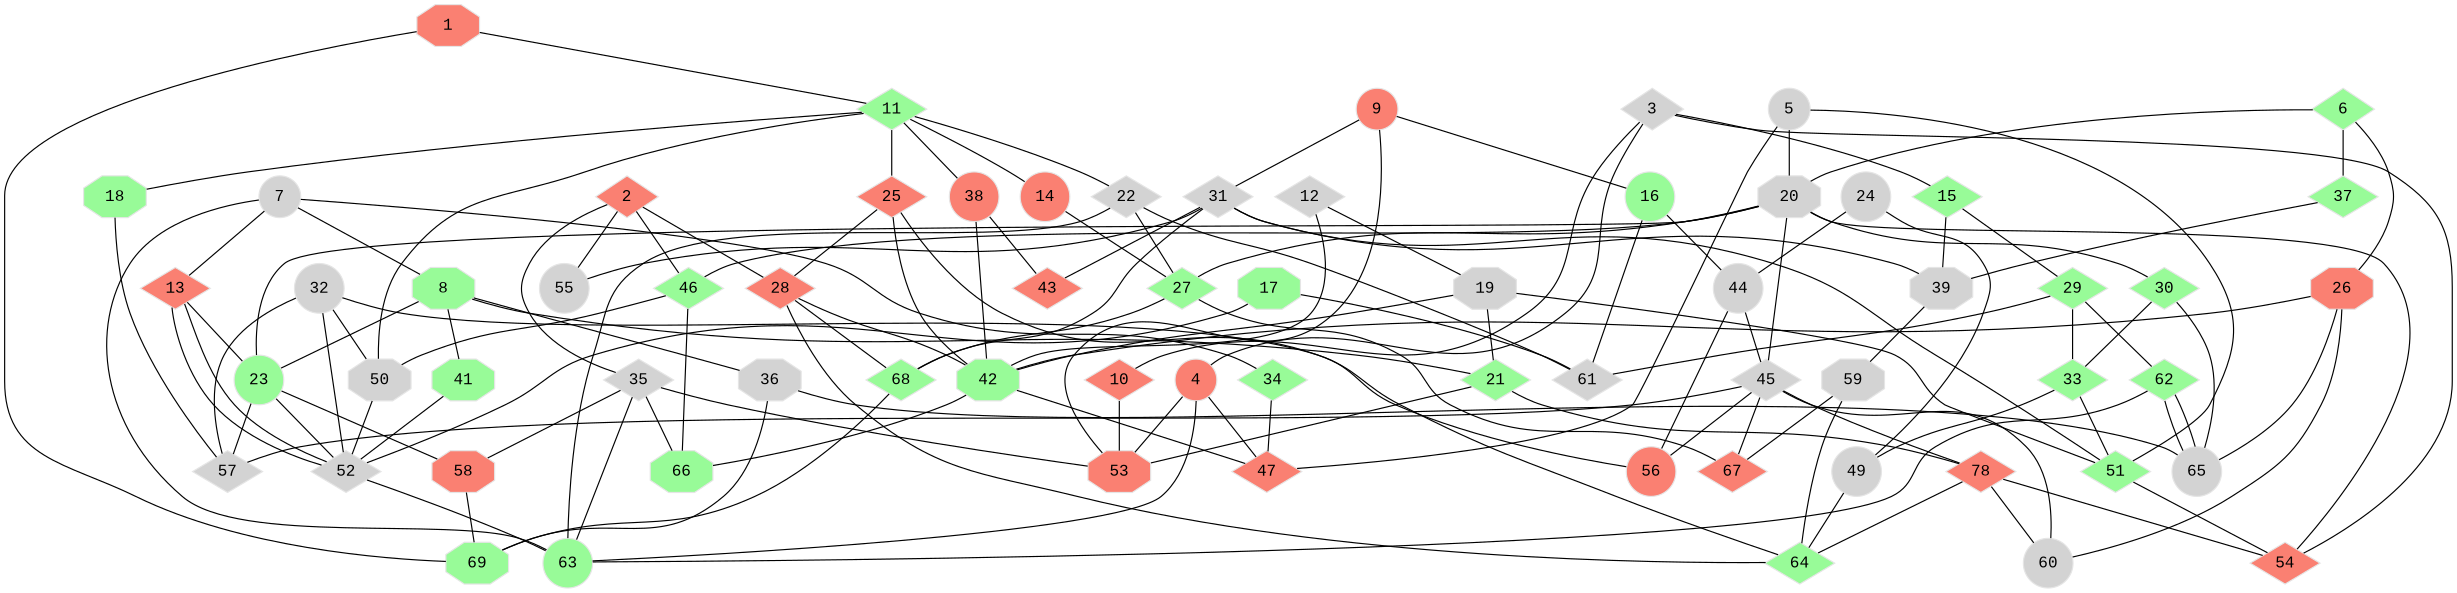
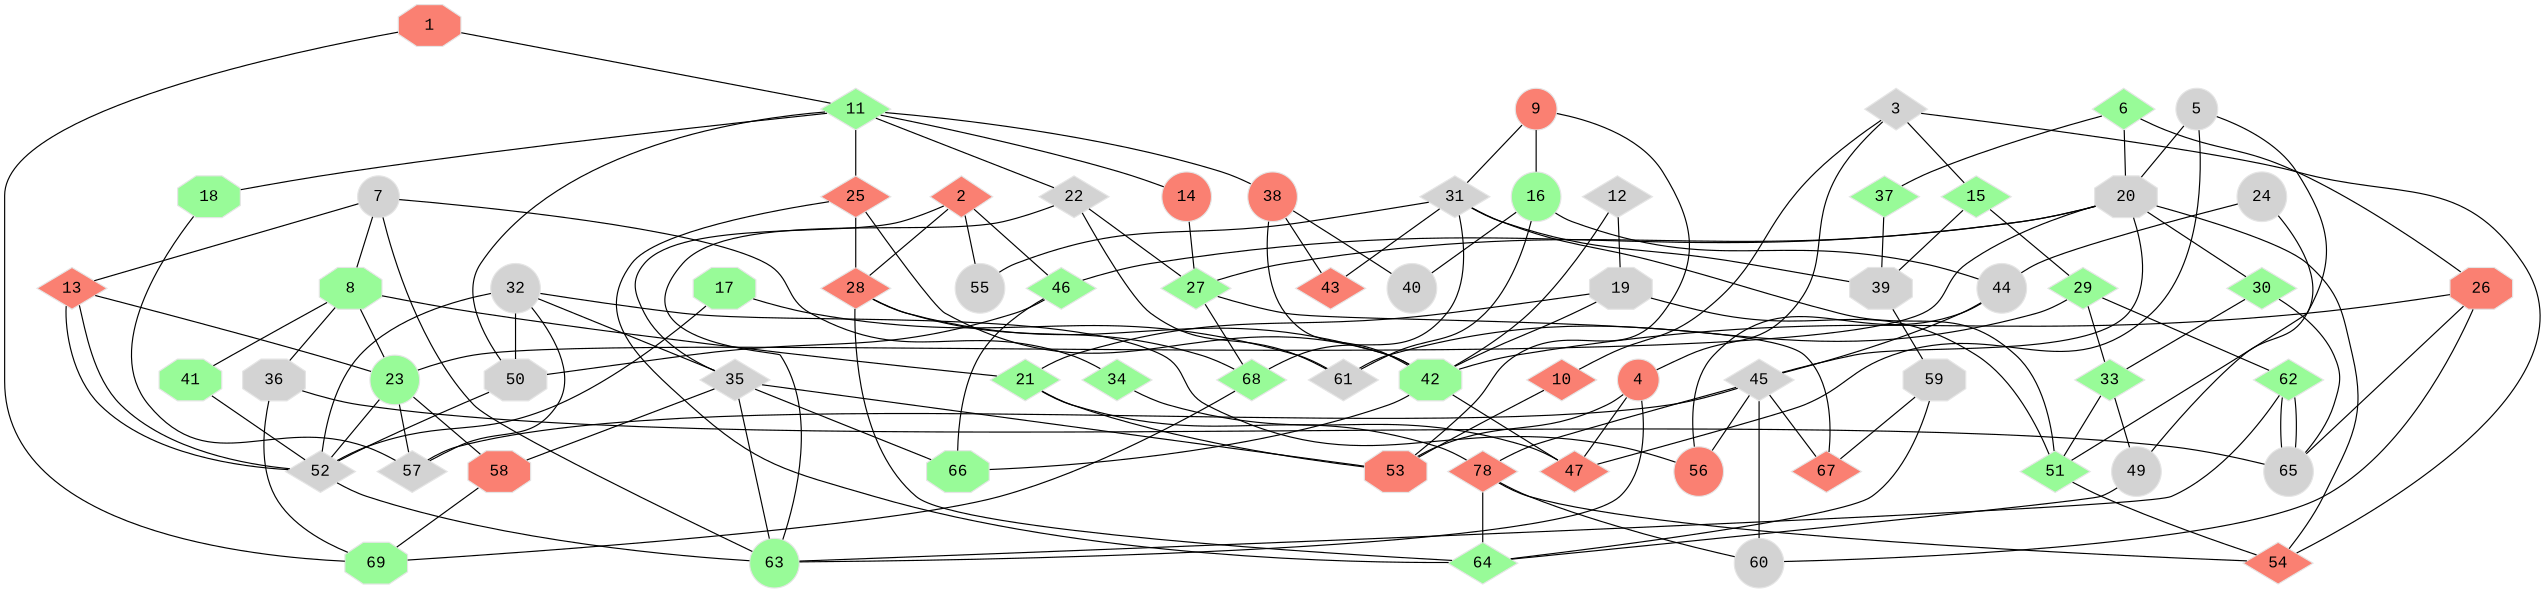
none -> (1412, 288)
none -> (596, 322)
